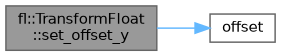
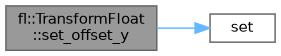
(243, 28) -> (243, 28)
